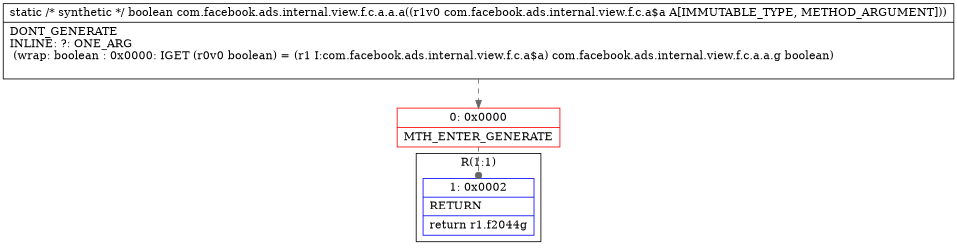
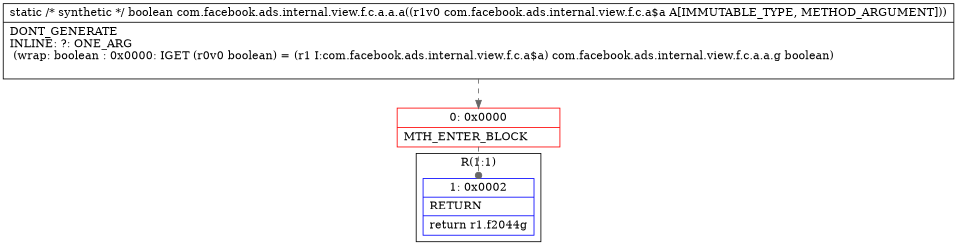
(479, 137) -> (466, 137)
